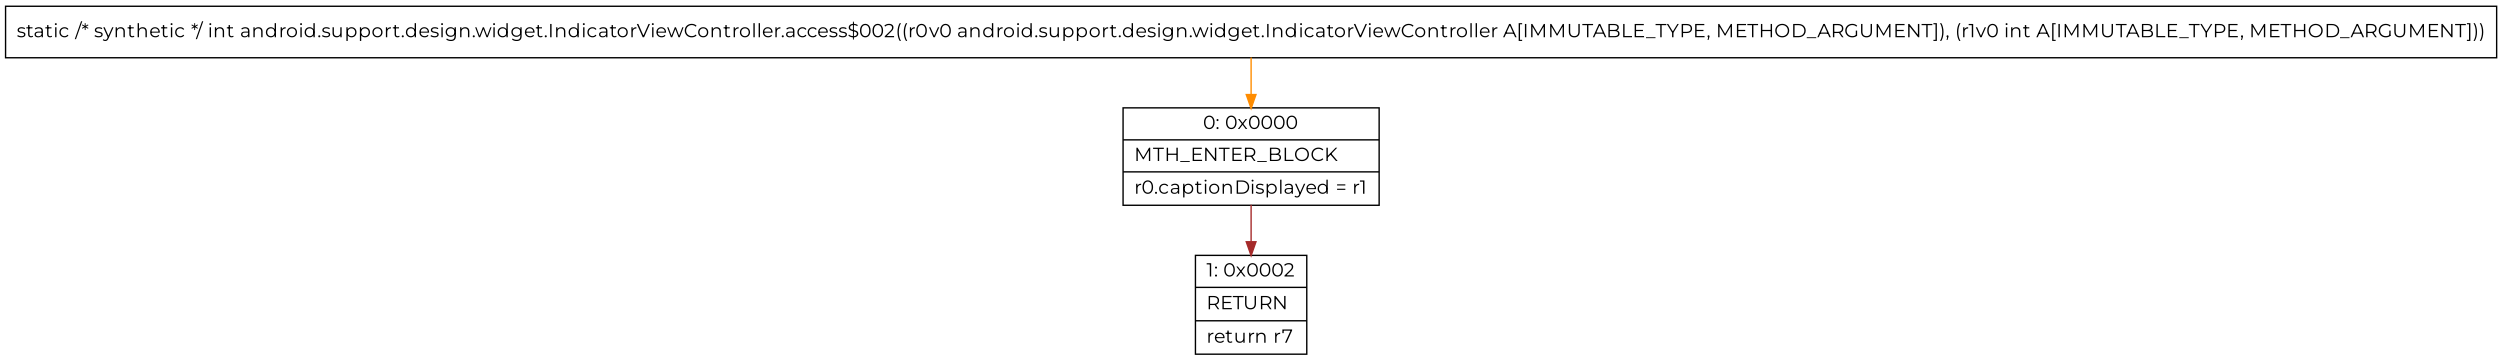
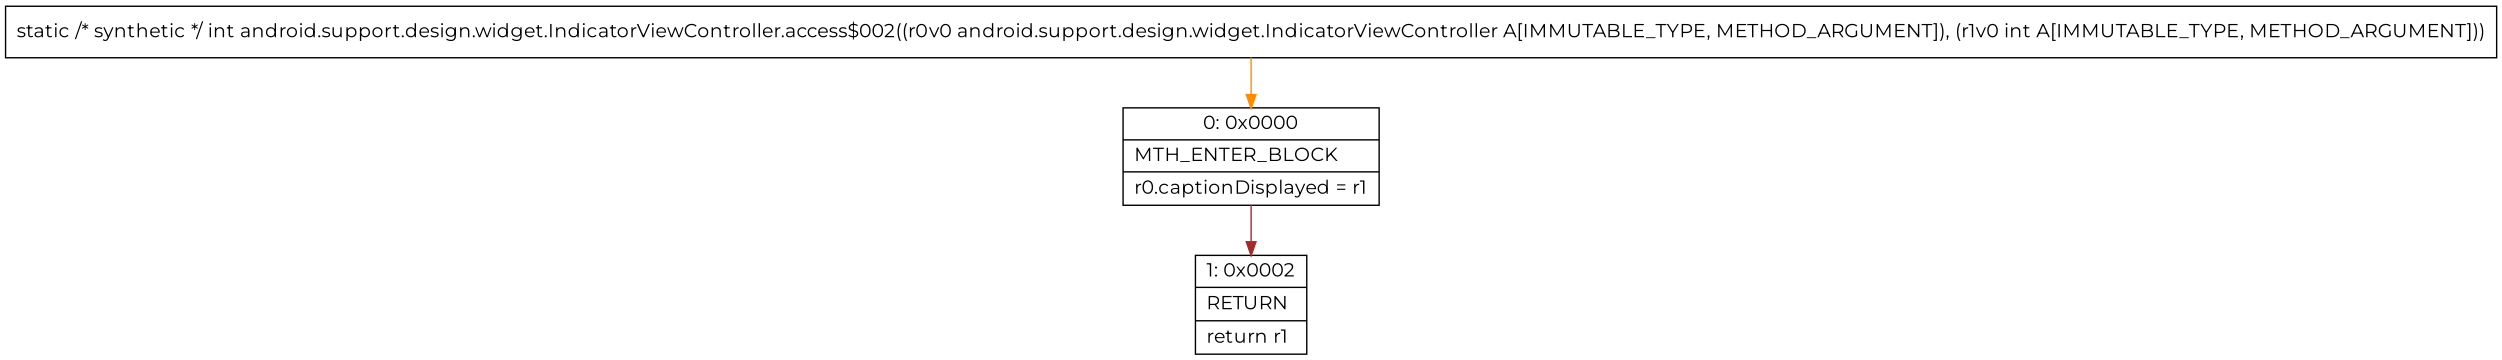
(1250, 337) -> (1248, 337)
